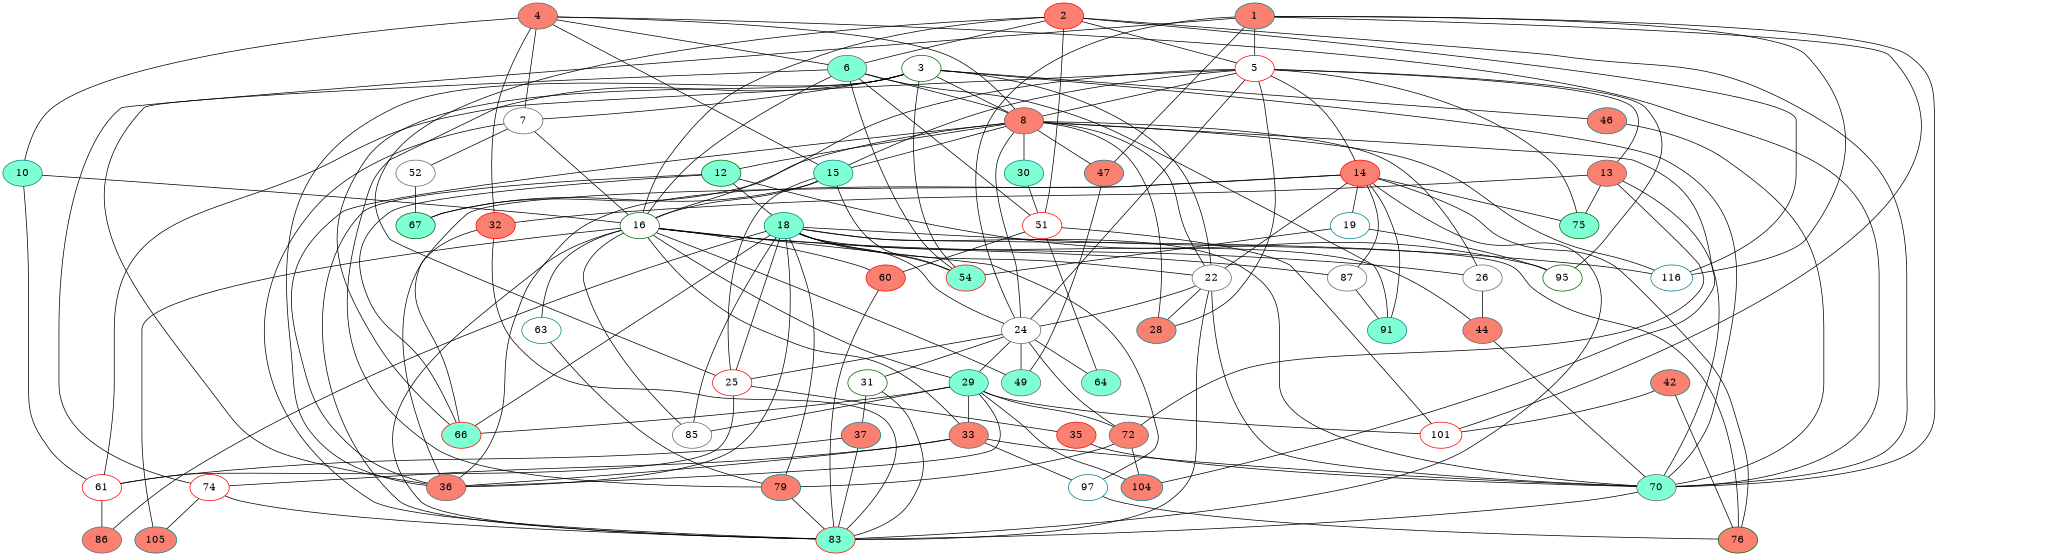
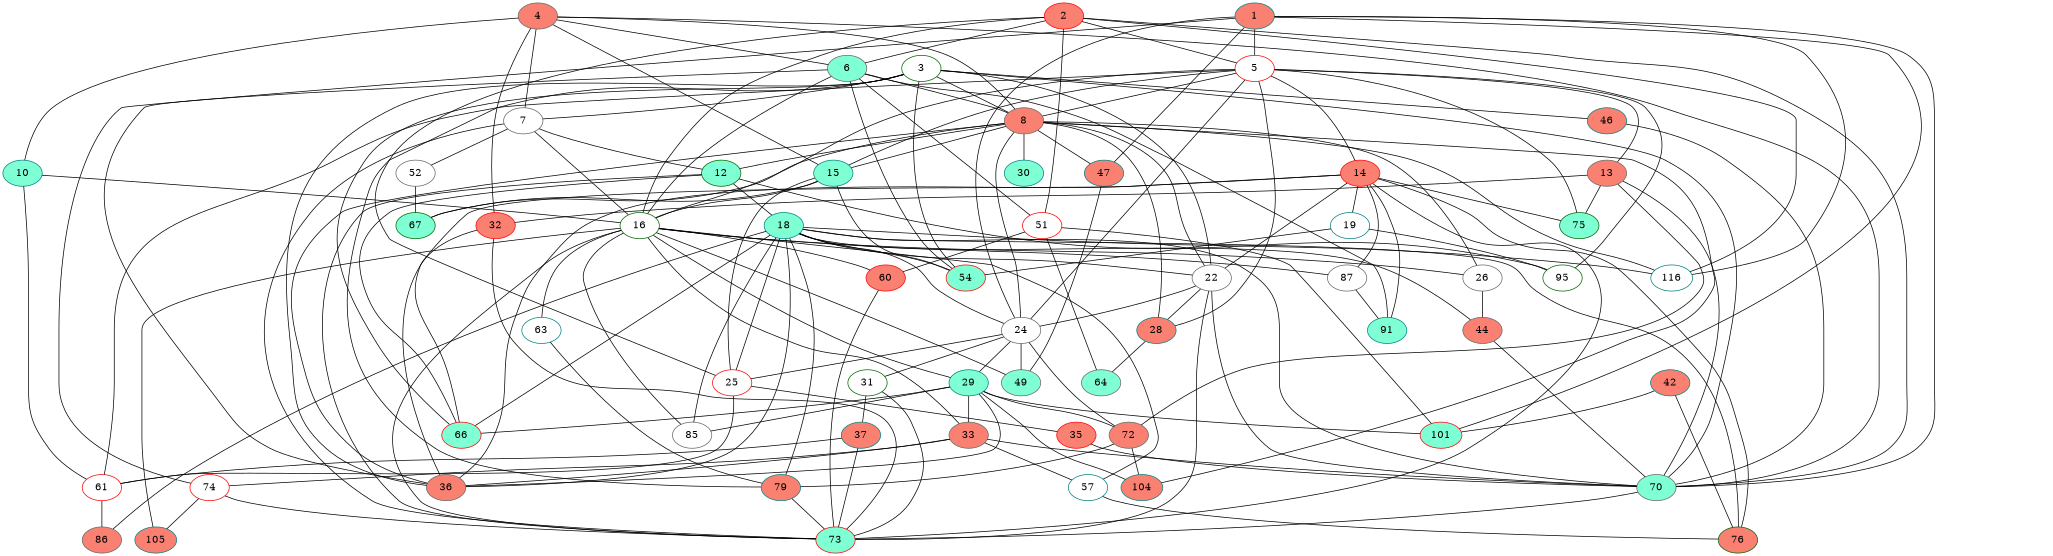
none -> (620, 152)
(1034, 201) -> none
(1061, 357) -> (1125, 360)
(1441, 435) -> (1441, 435)
(1088, 488) -> (1088, 488)
(835, 540) -> (835, 540)
